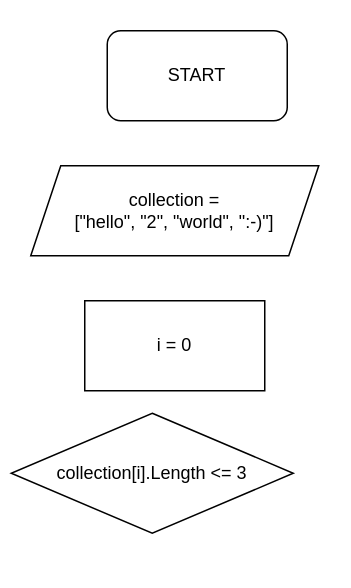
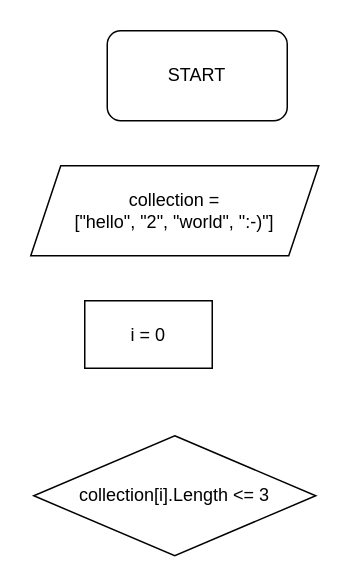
(175, 346) -> (149, 335)
(152, 473) -> (175, 496)
